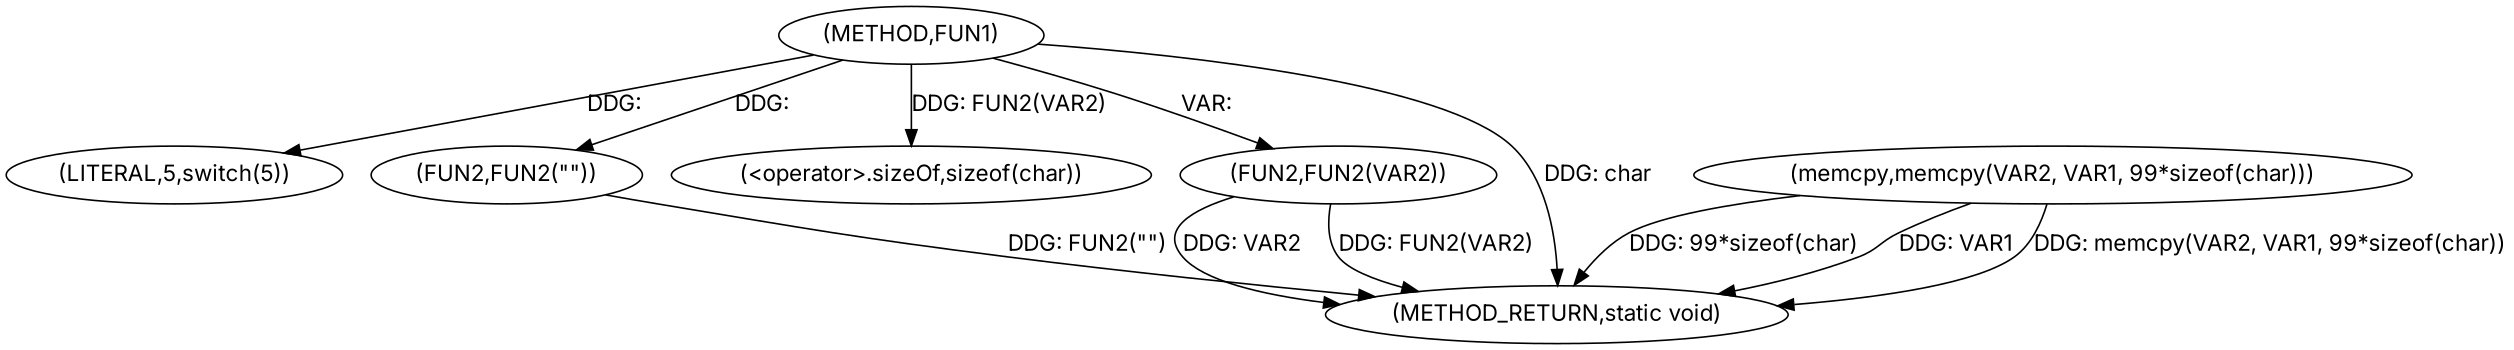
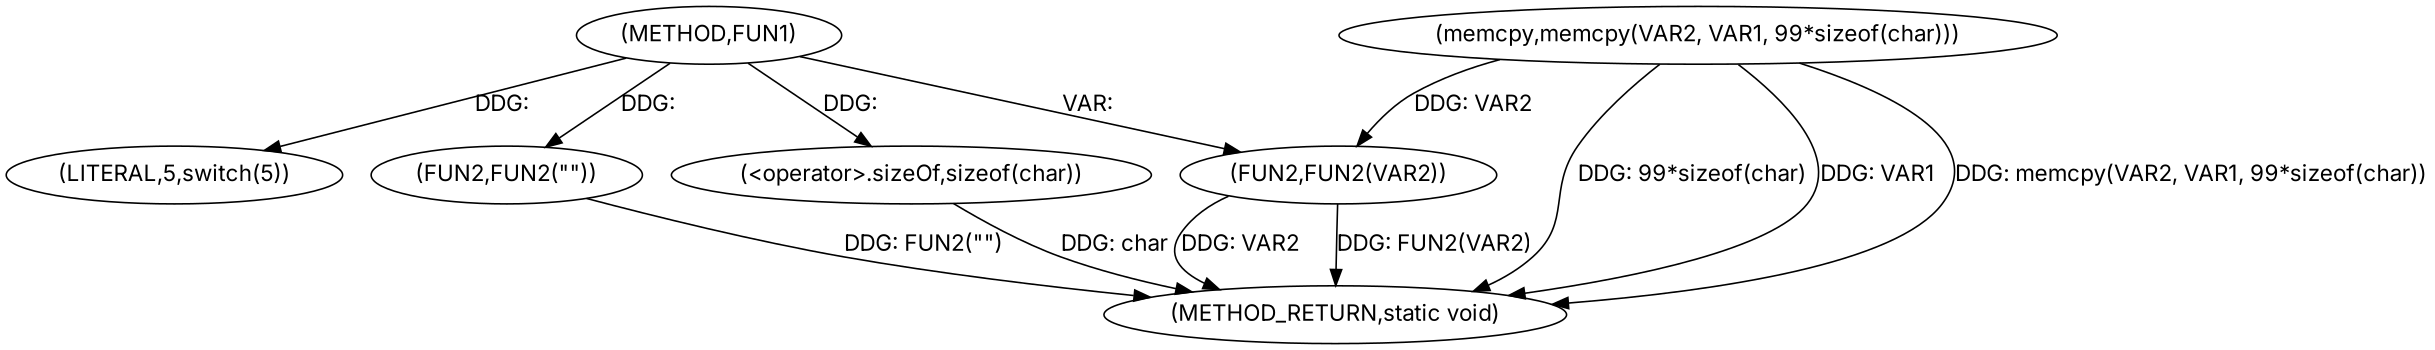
(1347, 84) -> (1061, 257)
none -> (1427, 86)
(1009, 105) -> (854, 105)
